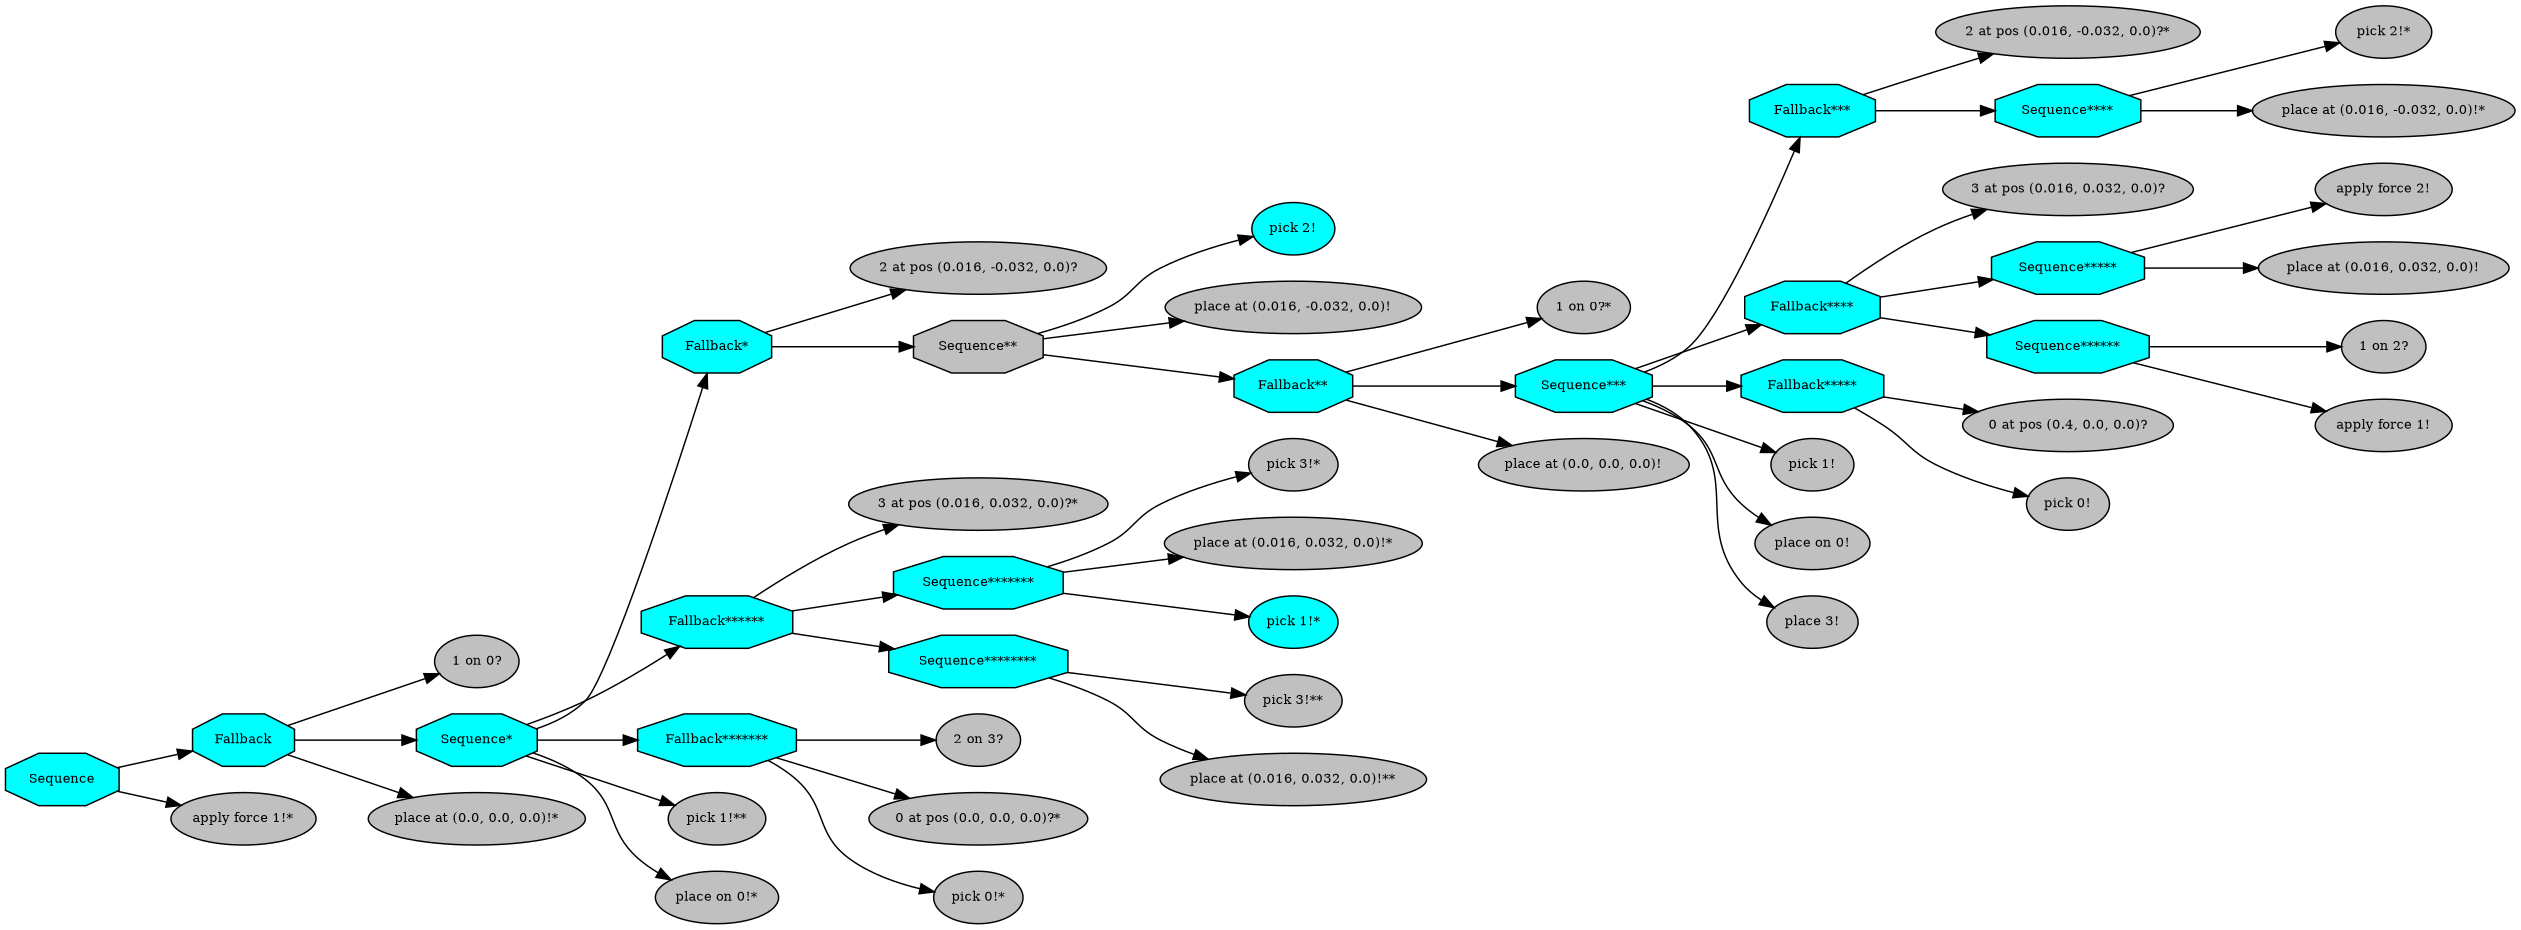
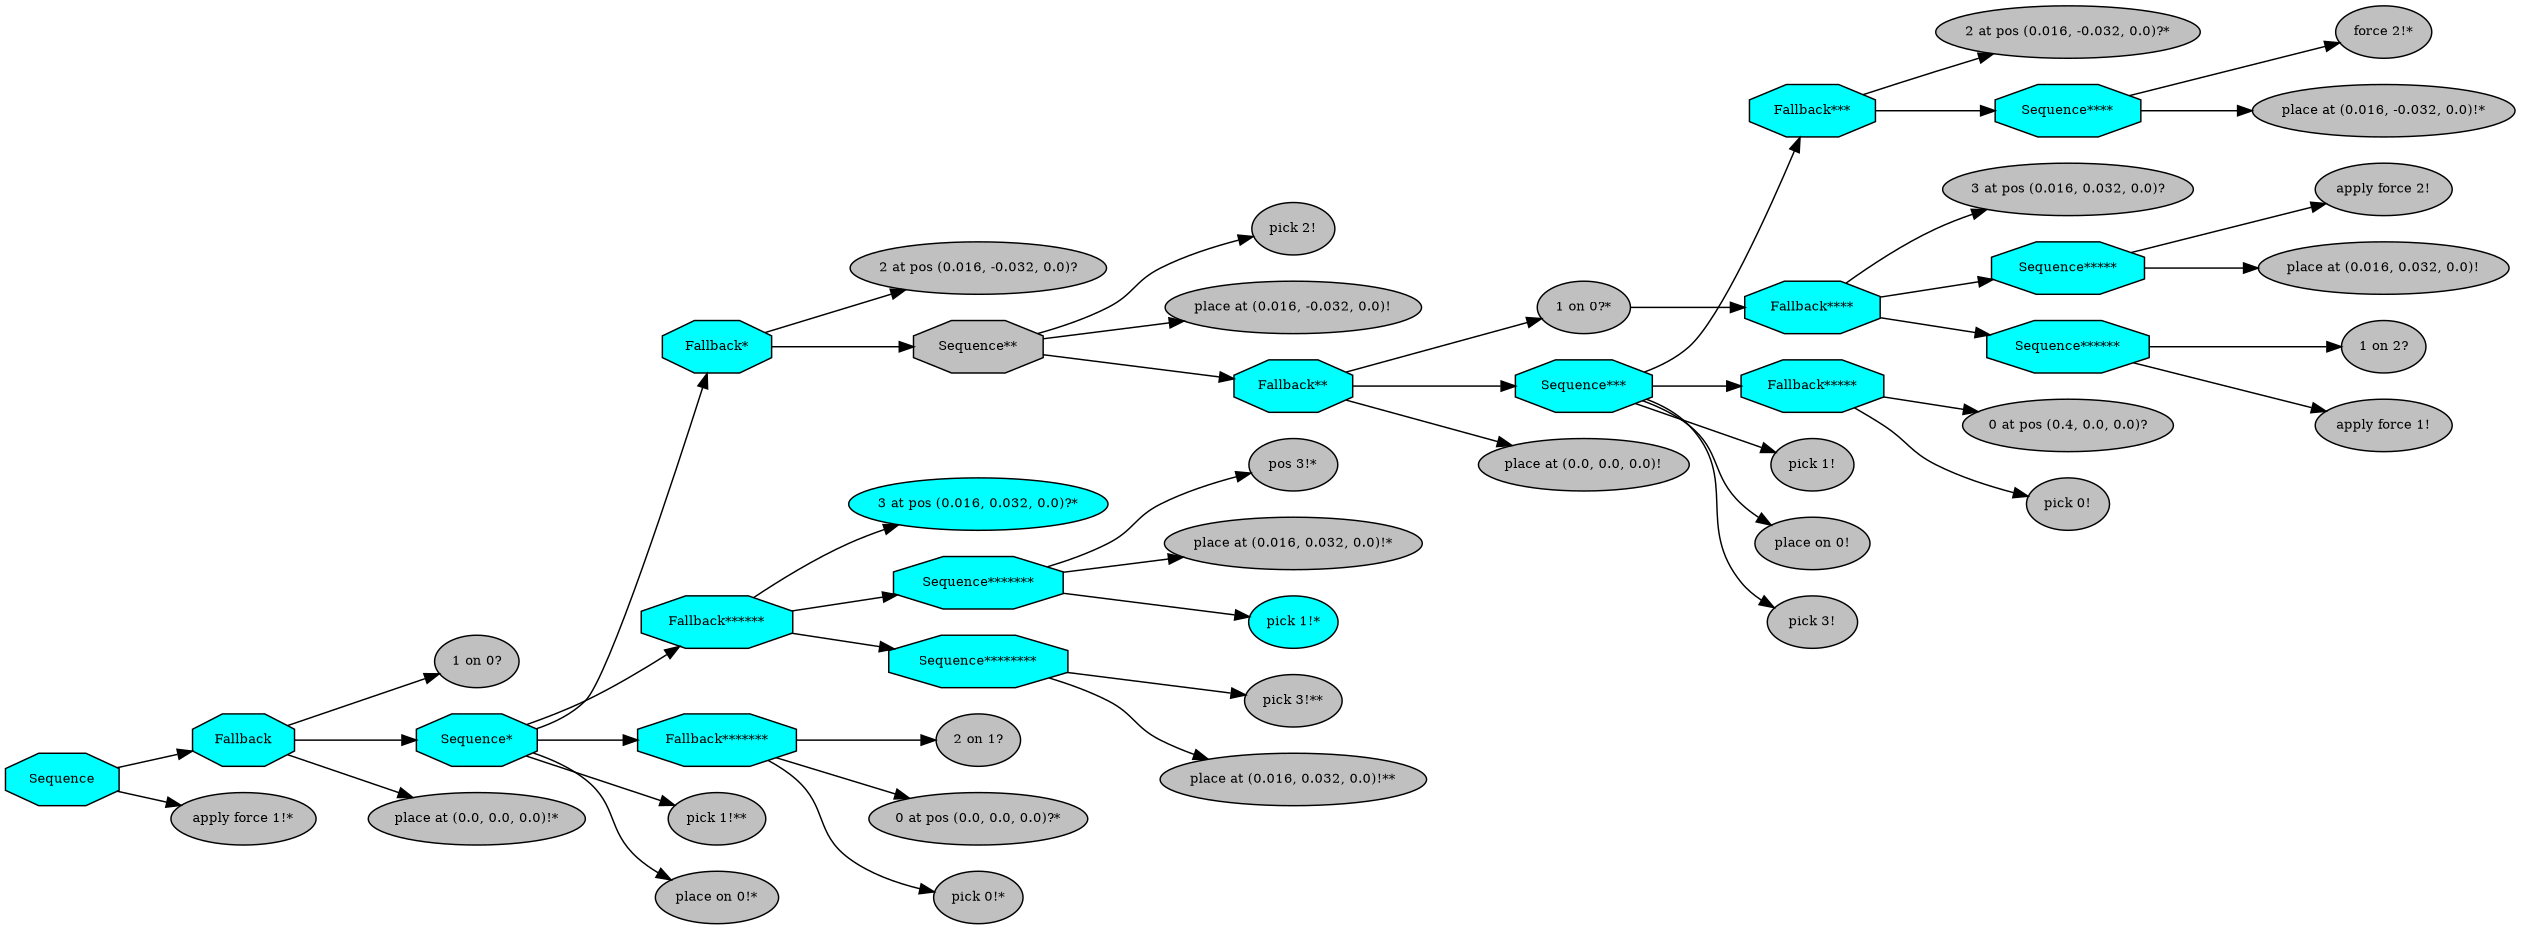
(2384, 32) -> (2384, 32)
(1293, 229) -> (1293, 229)
(1702, 345) -> (1680, 307)
(1293, 465) -> (1293, 465)
(978, 504) -> (978, 504)
(1812, 622) -> (1812, 622)
(978, 740) -> (978, 740)
